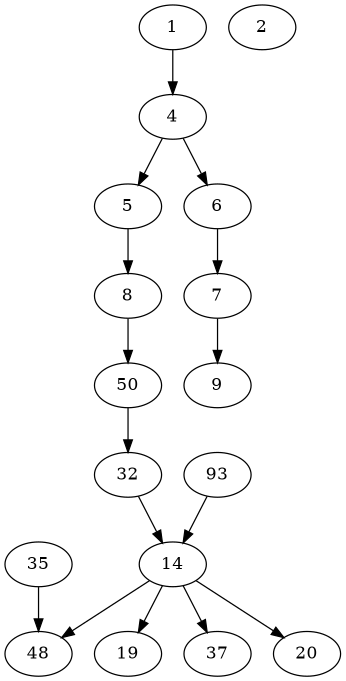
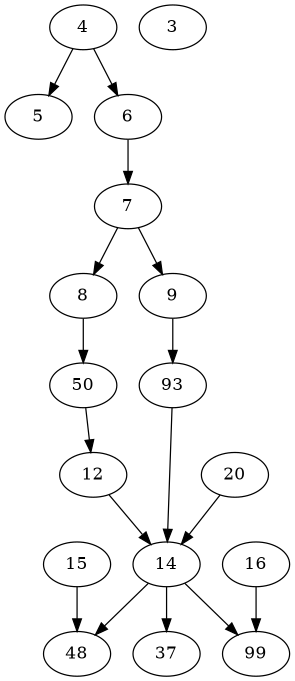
(173, 27) -> none
none -> (173, 27)
(262, 27) -> none
(128, 245) -> (109, 246)
none -> (173, 335)
(128, 475) -> (93, 475)
(39, 564) -> (77, 564)
none -> (256, 564)
(235, 606) -> (205, 515)
(128, 654) -> (256, 654)
